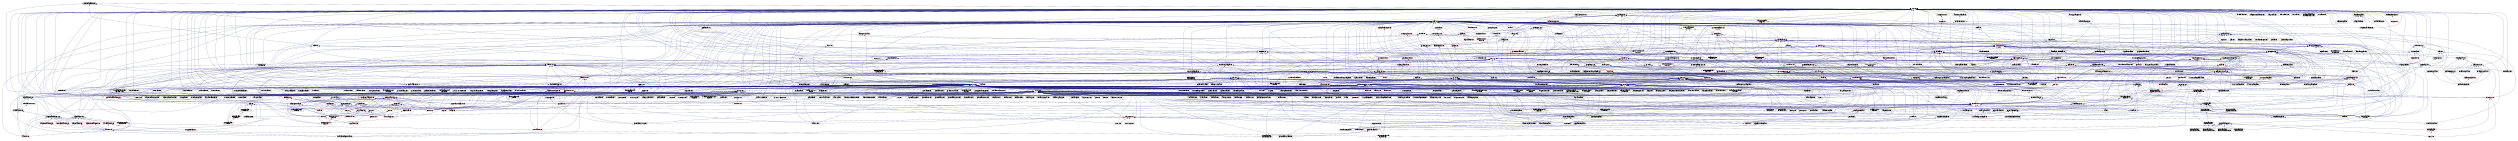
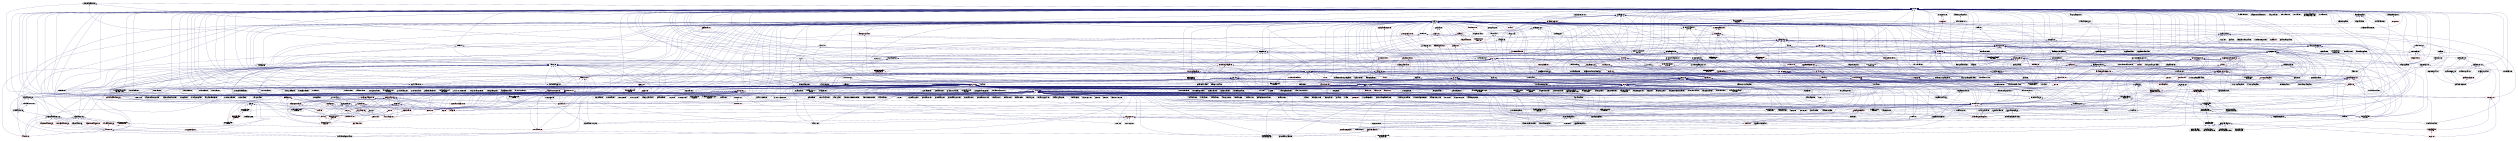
(1437, 34) -> (1436, 34)
